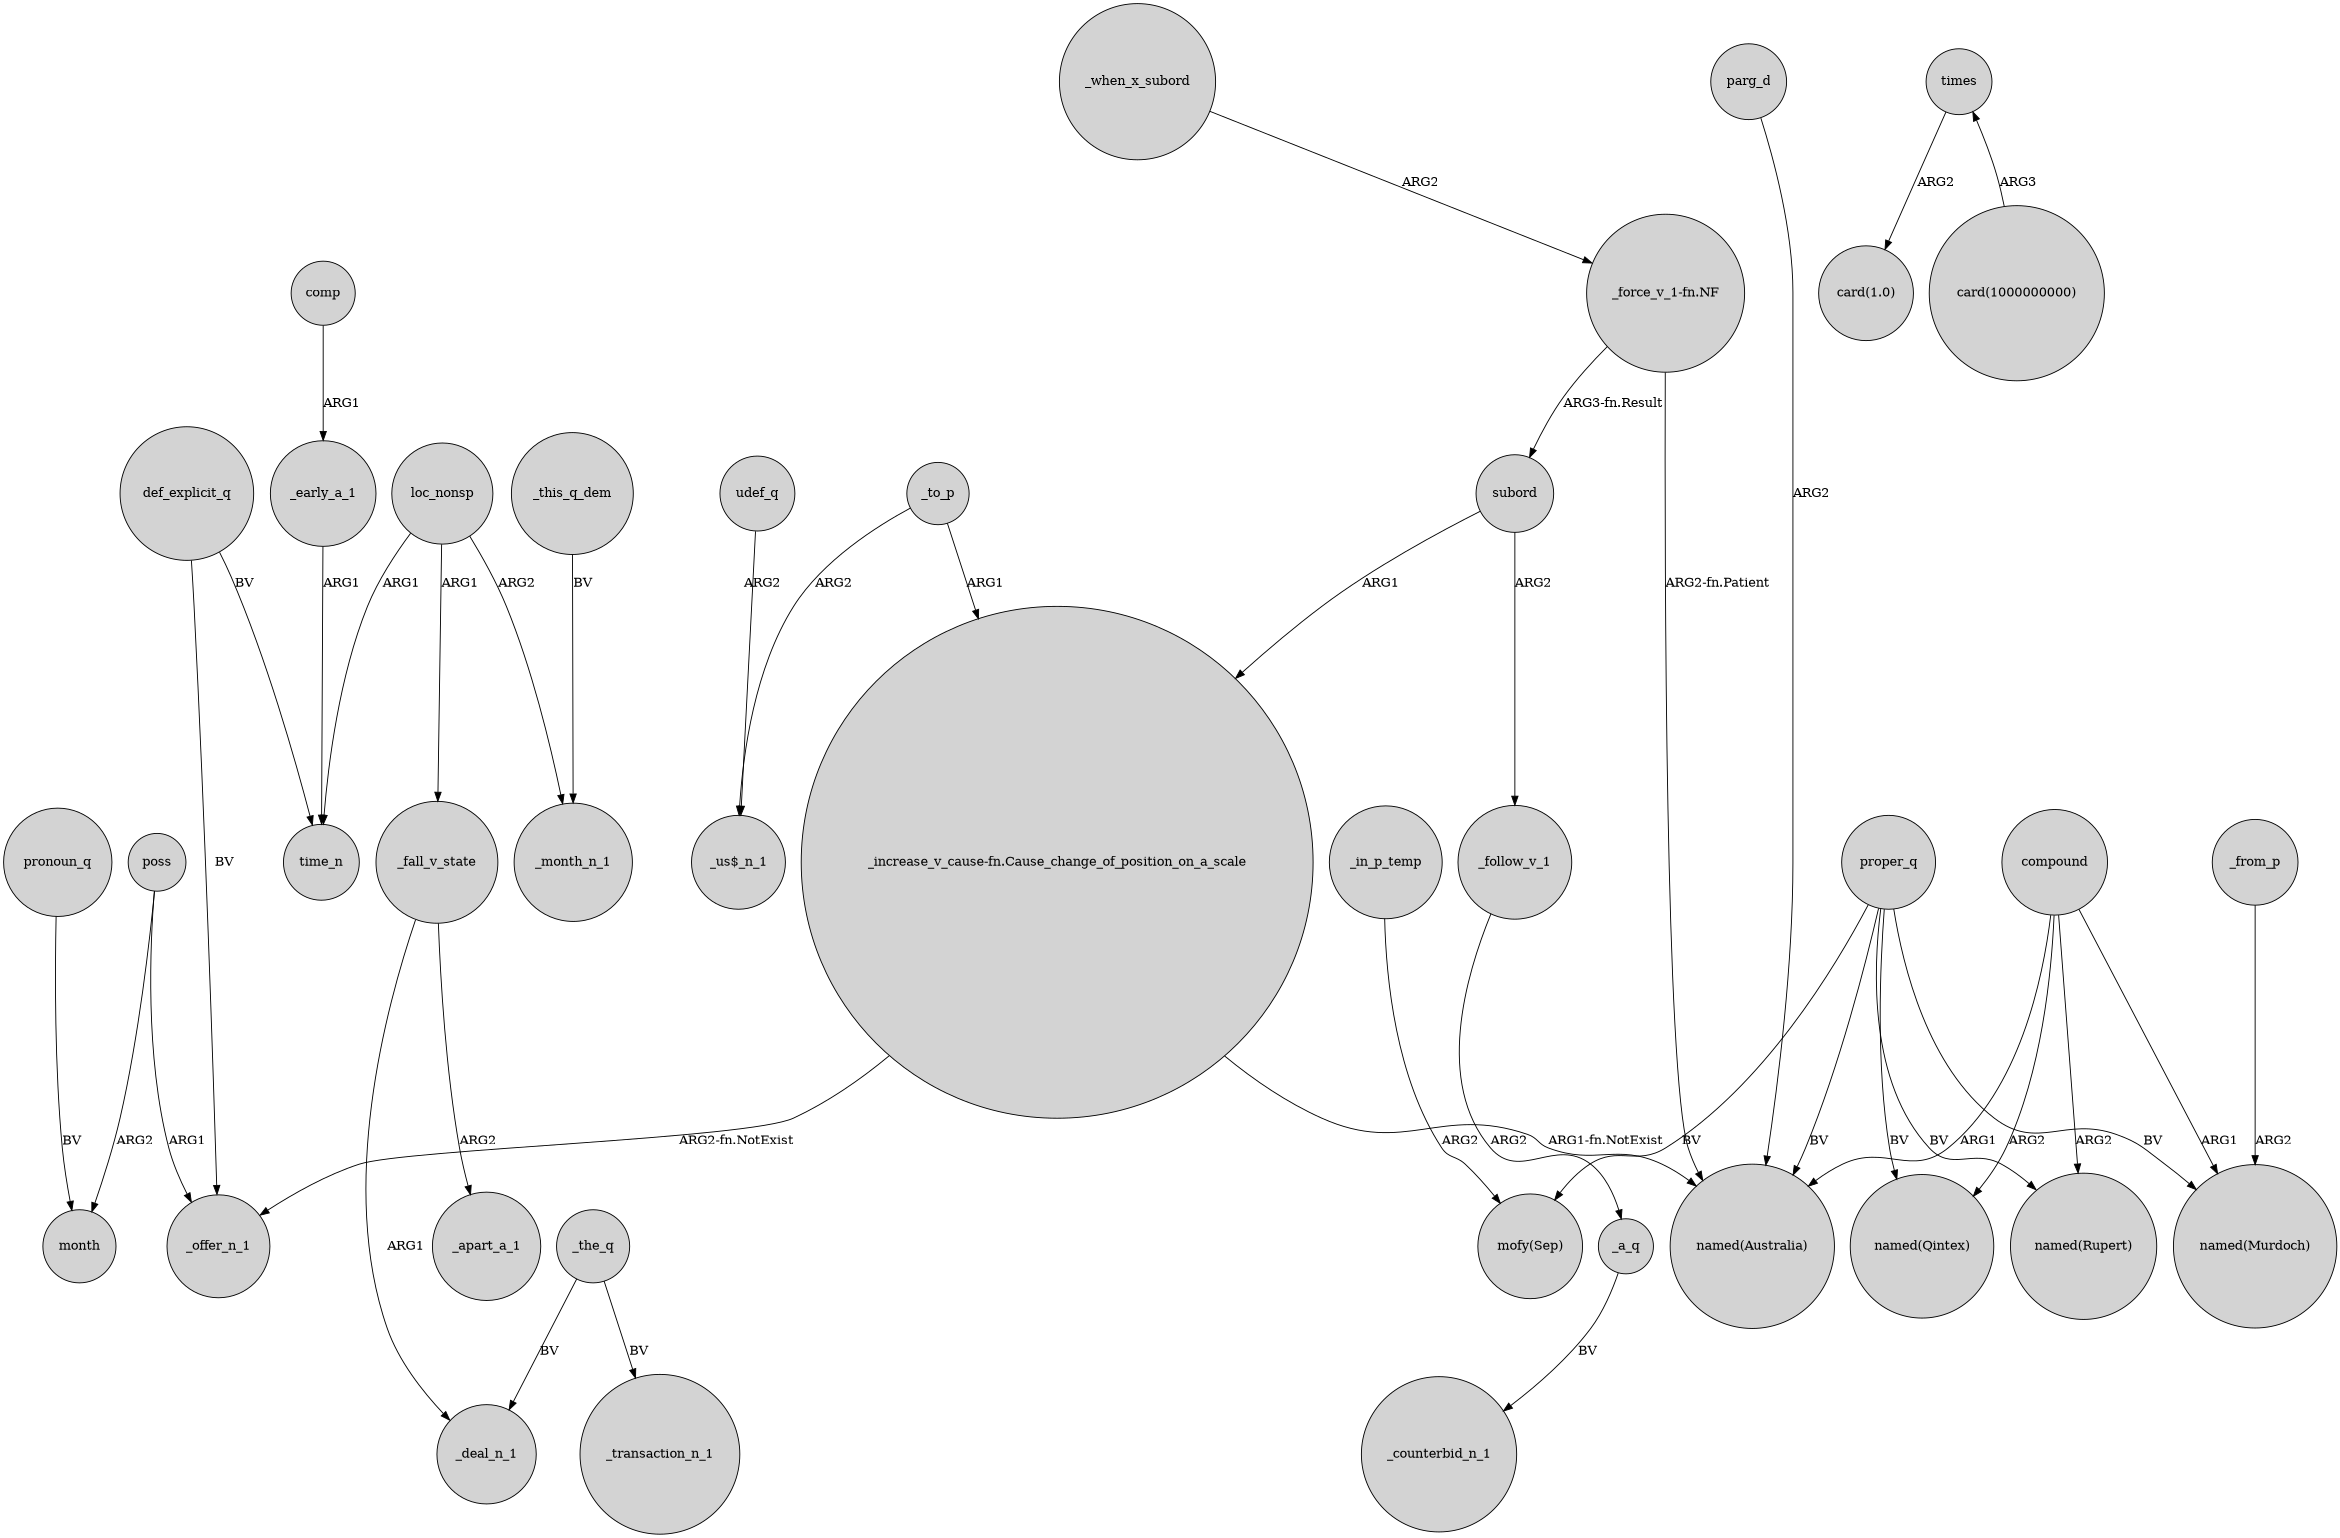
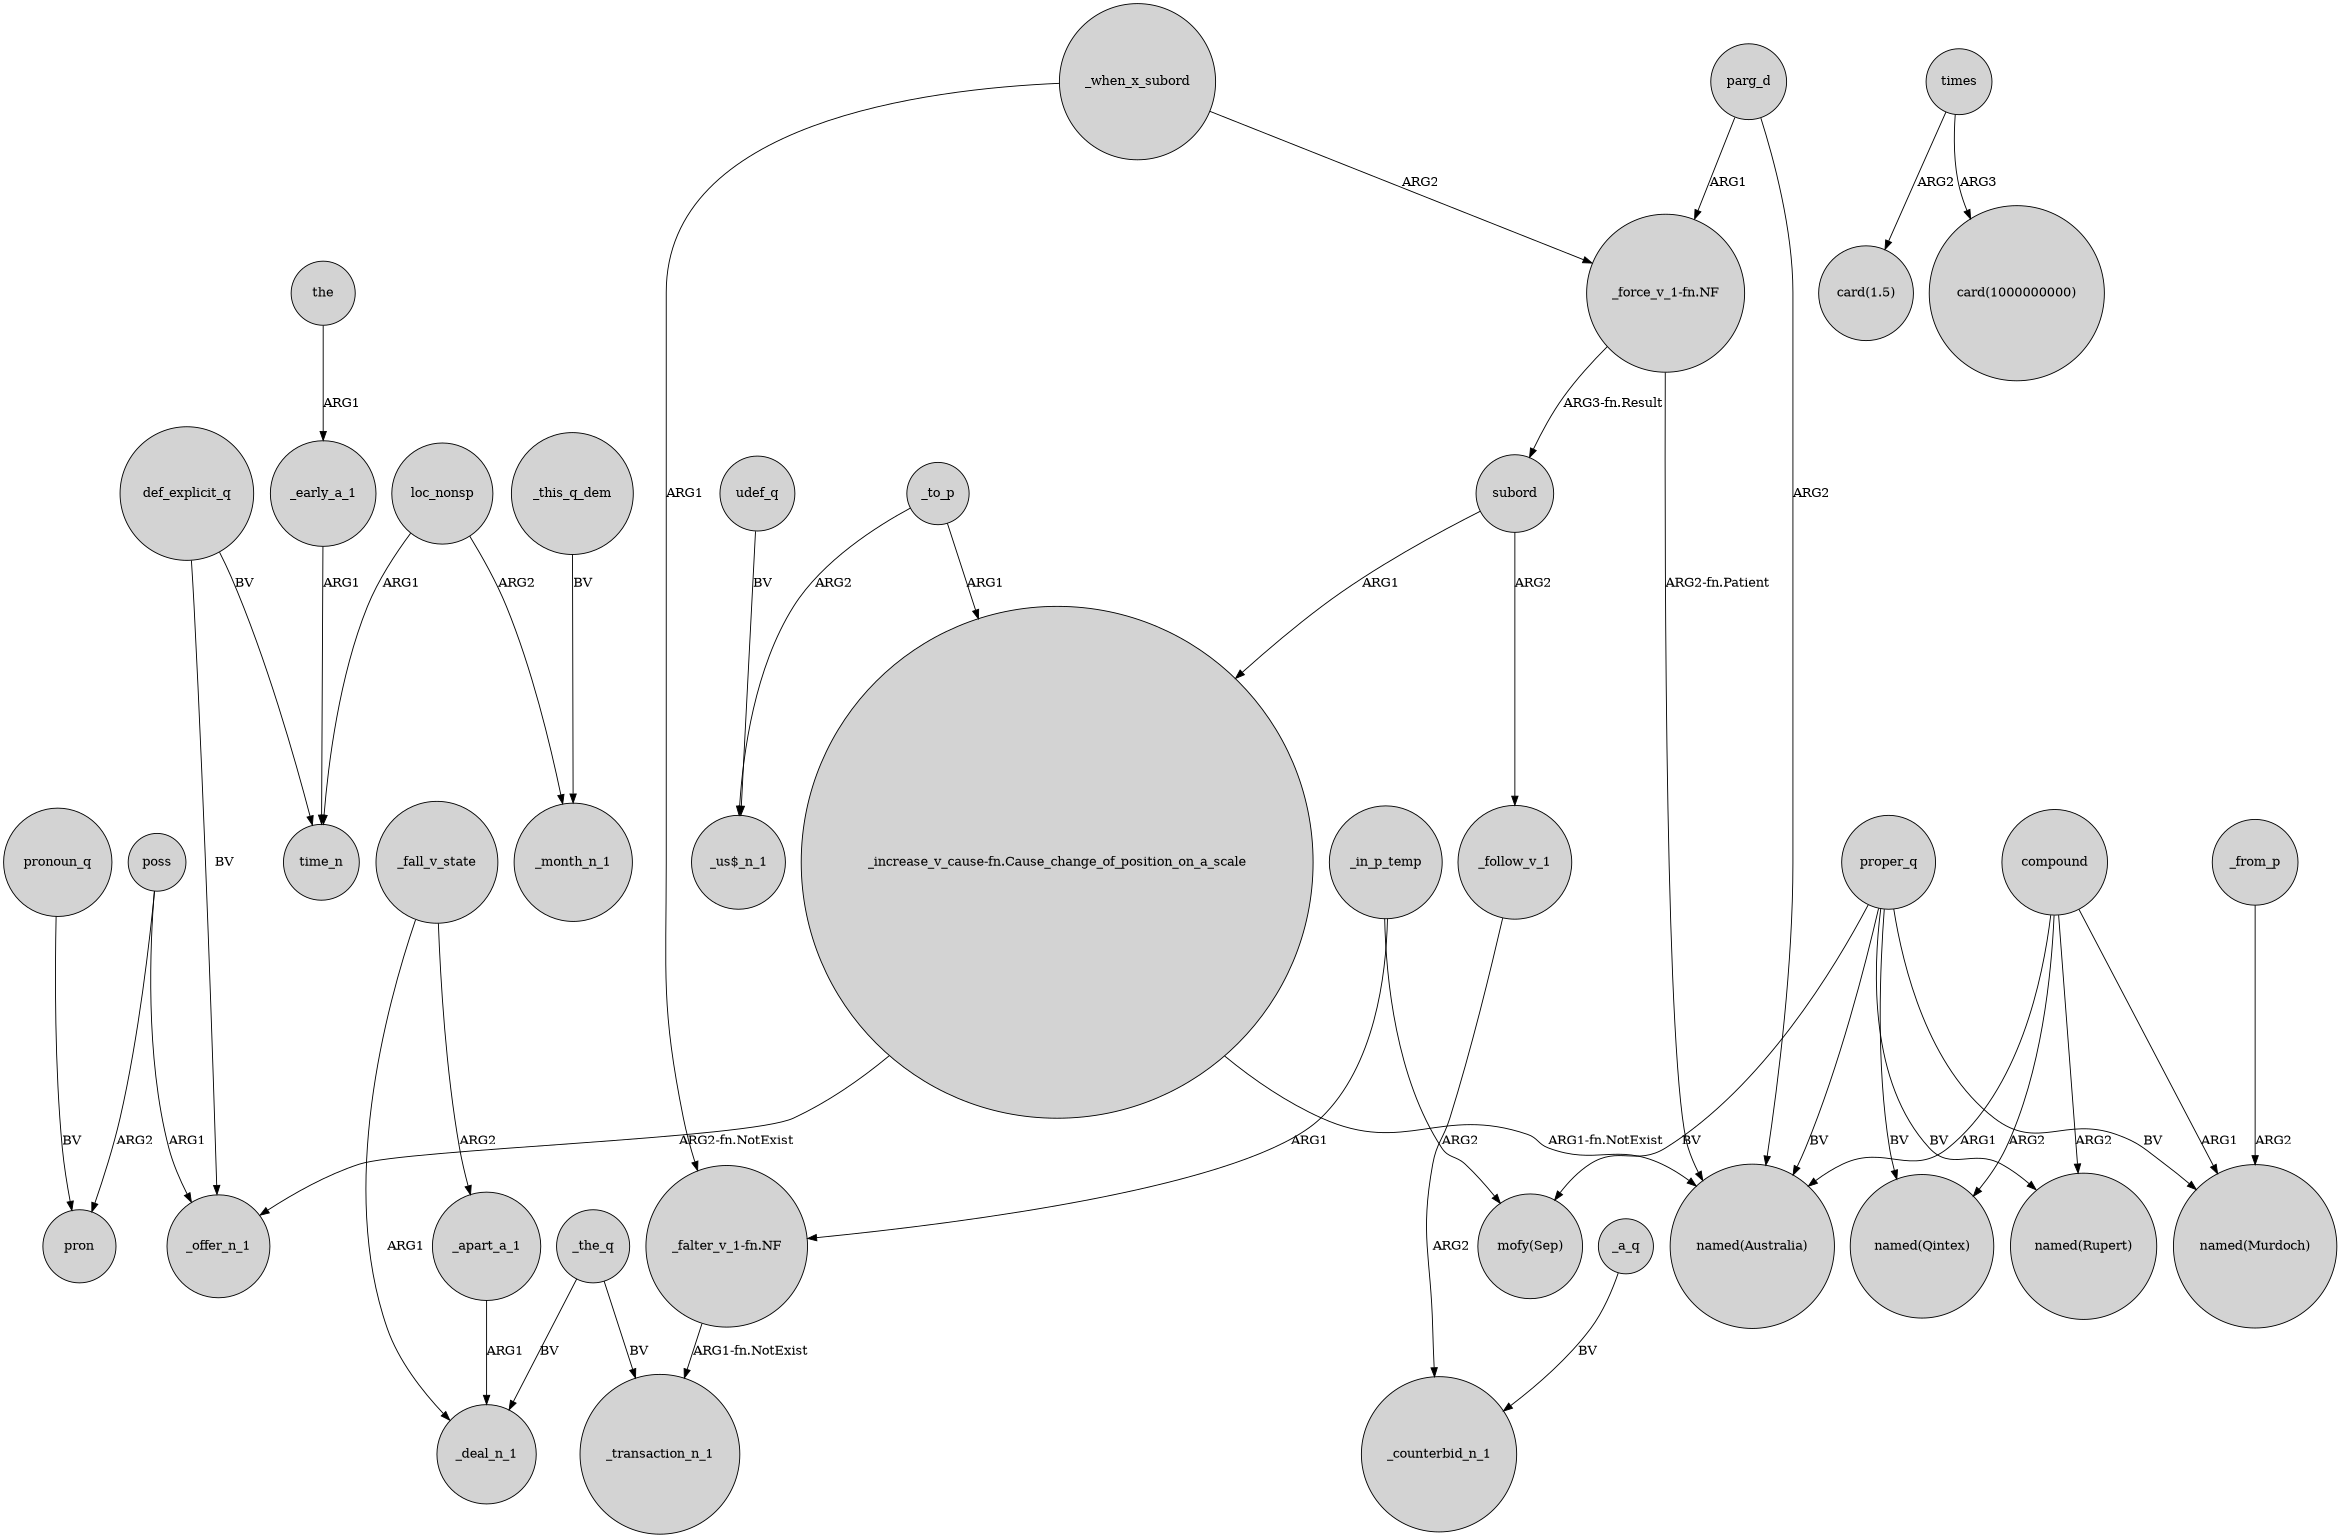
(1993, 163) -> (1955, 163)
none -> (1716, 164)
(323, 293) -> (323, 293)
(1866, 293) -> (1866, 293)
(762, 583) -> (762, 583)
(440, 668) -> none
(1470, 1112) -> (1436, 1150)
(79, 1246) -> (79, 1246)
none -> (727, 1246)
none -> (487, 1348)
